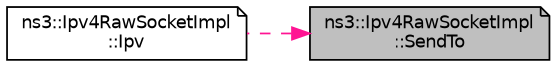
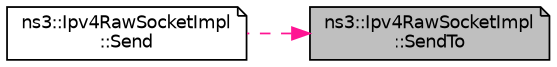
(127, 33) -> (127, 33)
